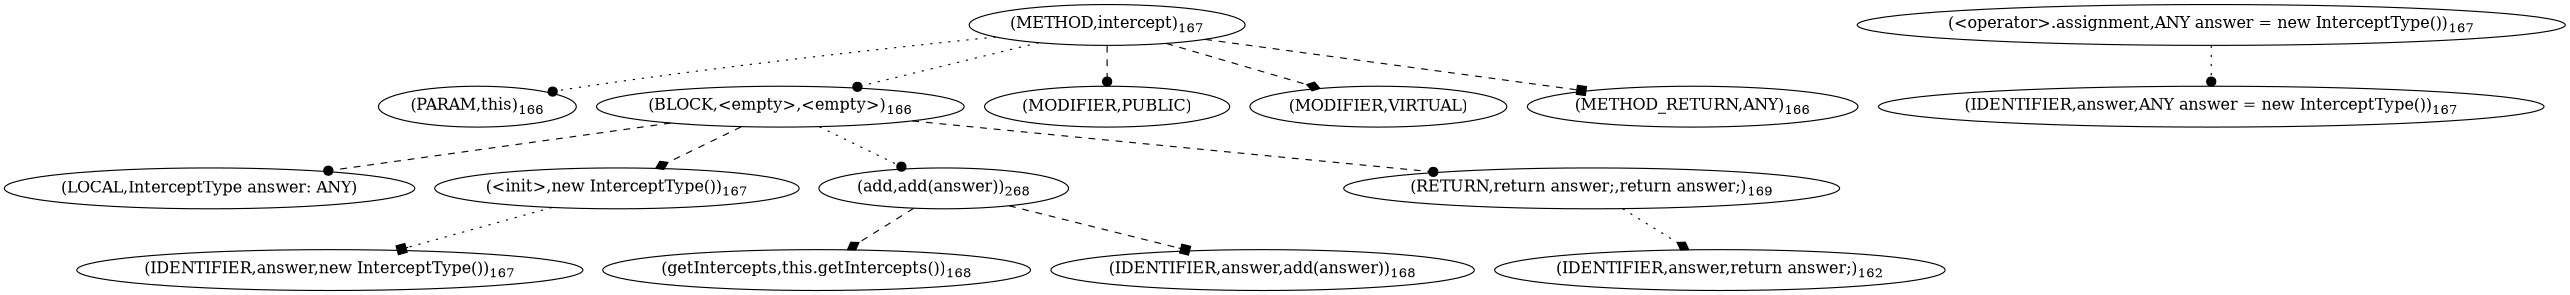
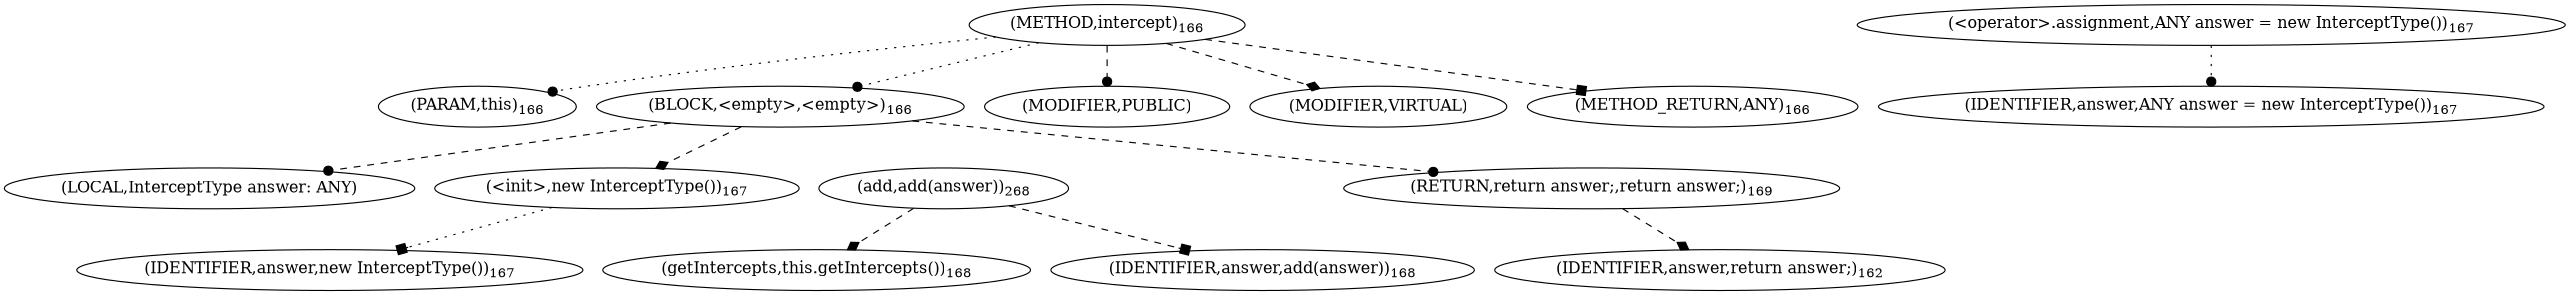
(1191, 23) -> (1191, 23)
(858, 146) -> none
(1650, 226) -> (1650, 226)
